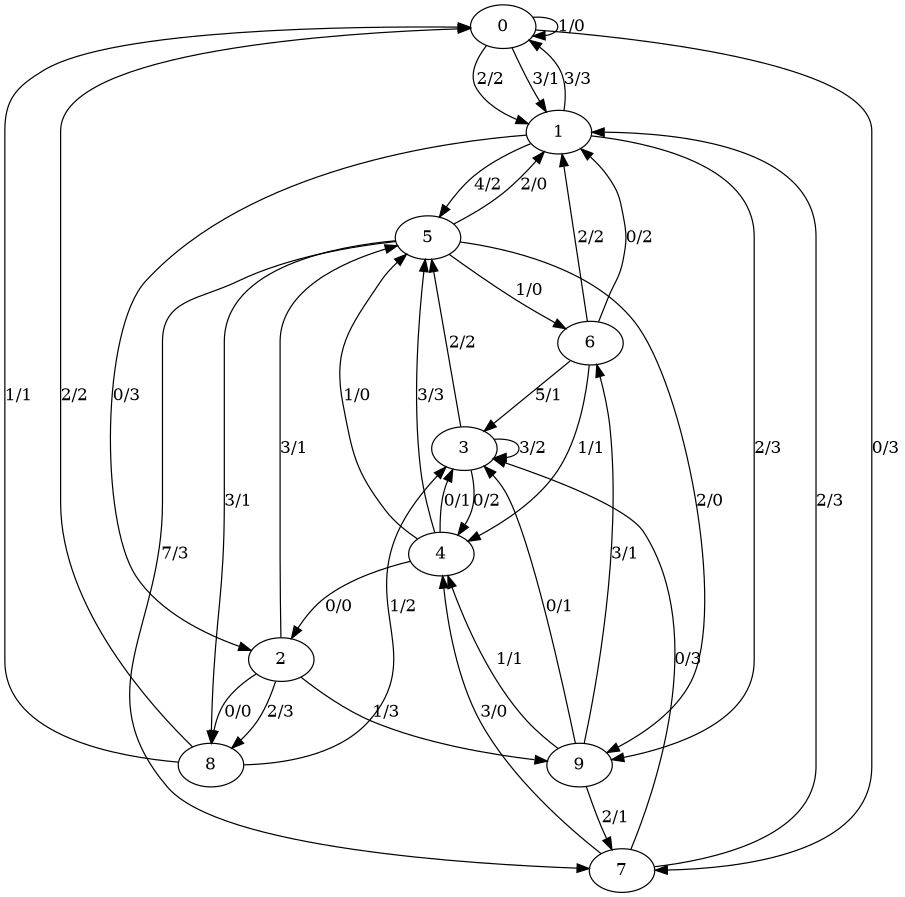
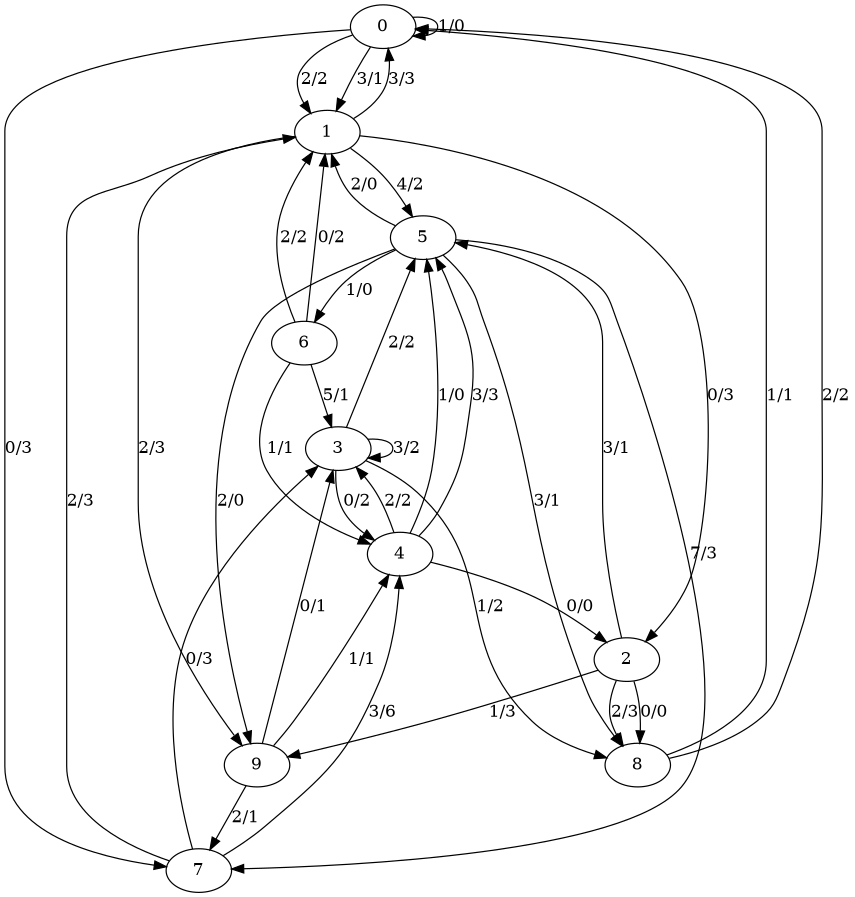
(458, 501) -> (398, 501)
(611, 560) -> none
(393, 662) -> (477, 612)
(494, 712) -> (383, 712)
